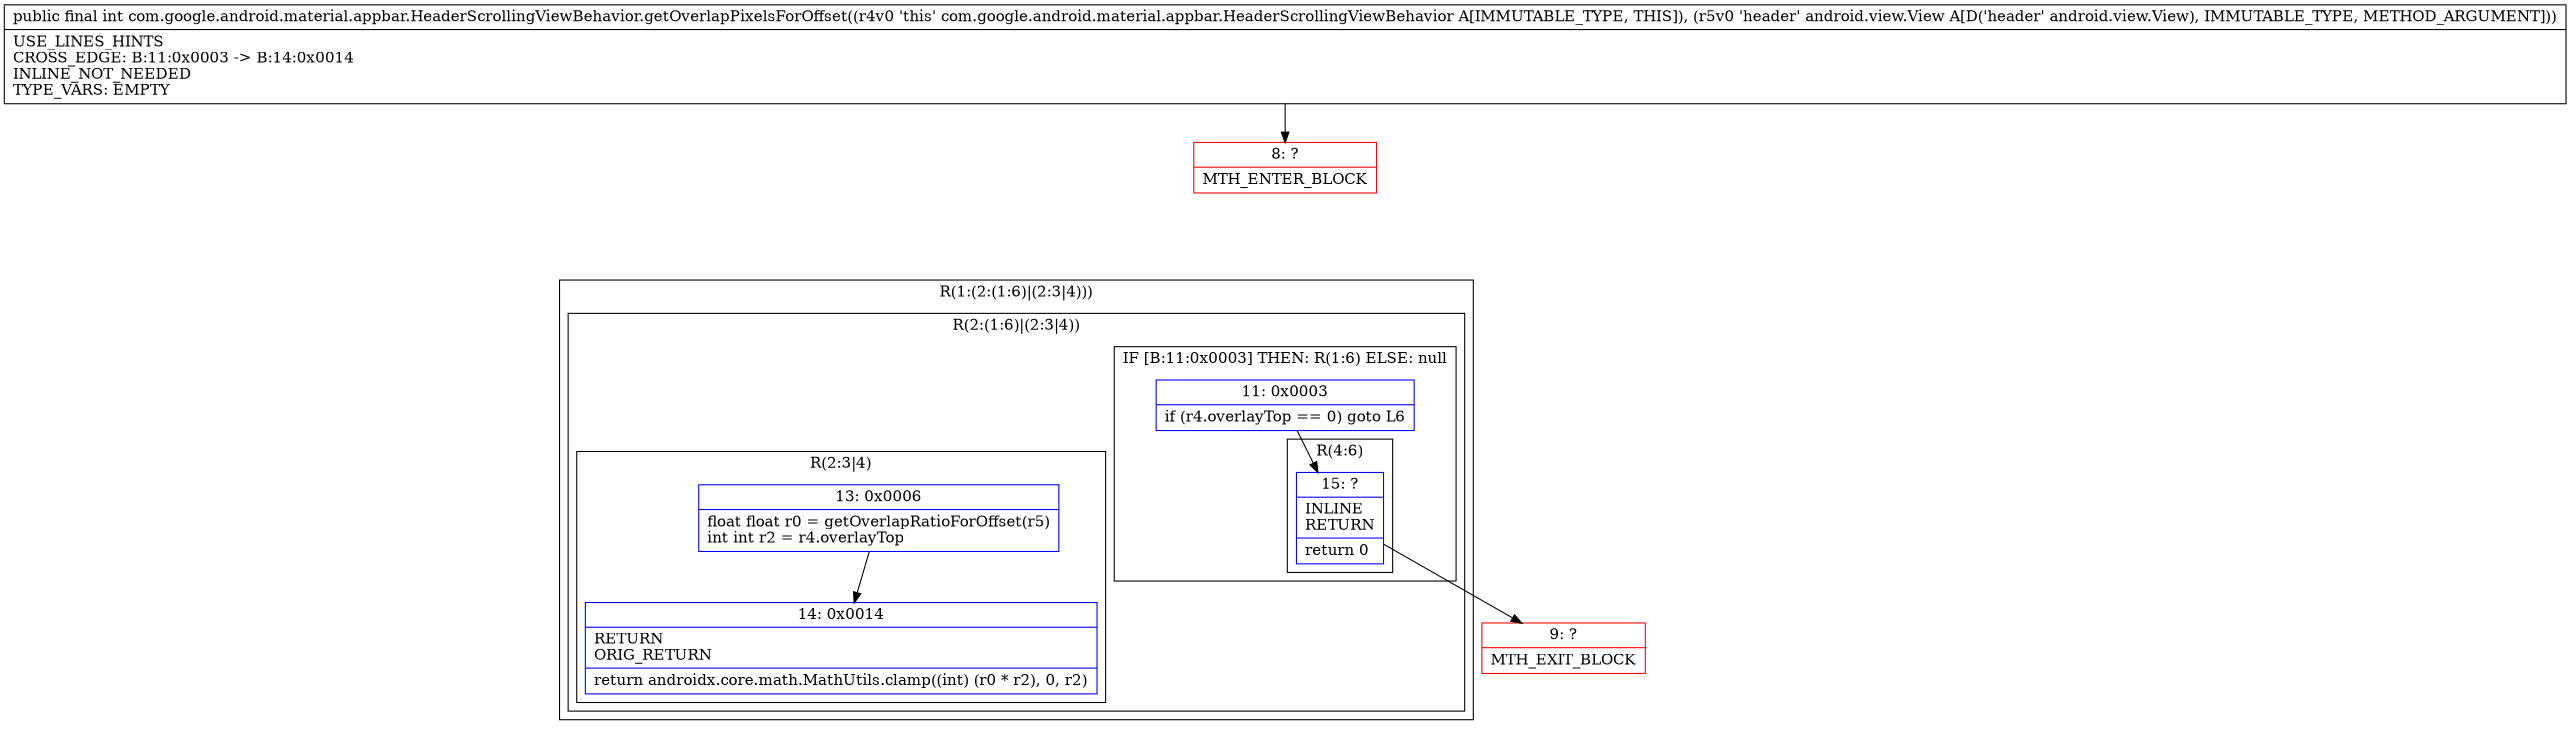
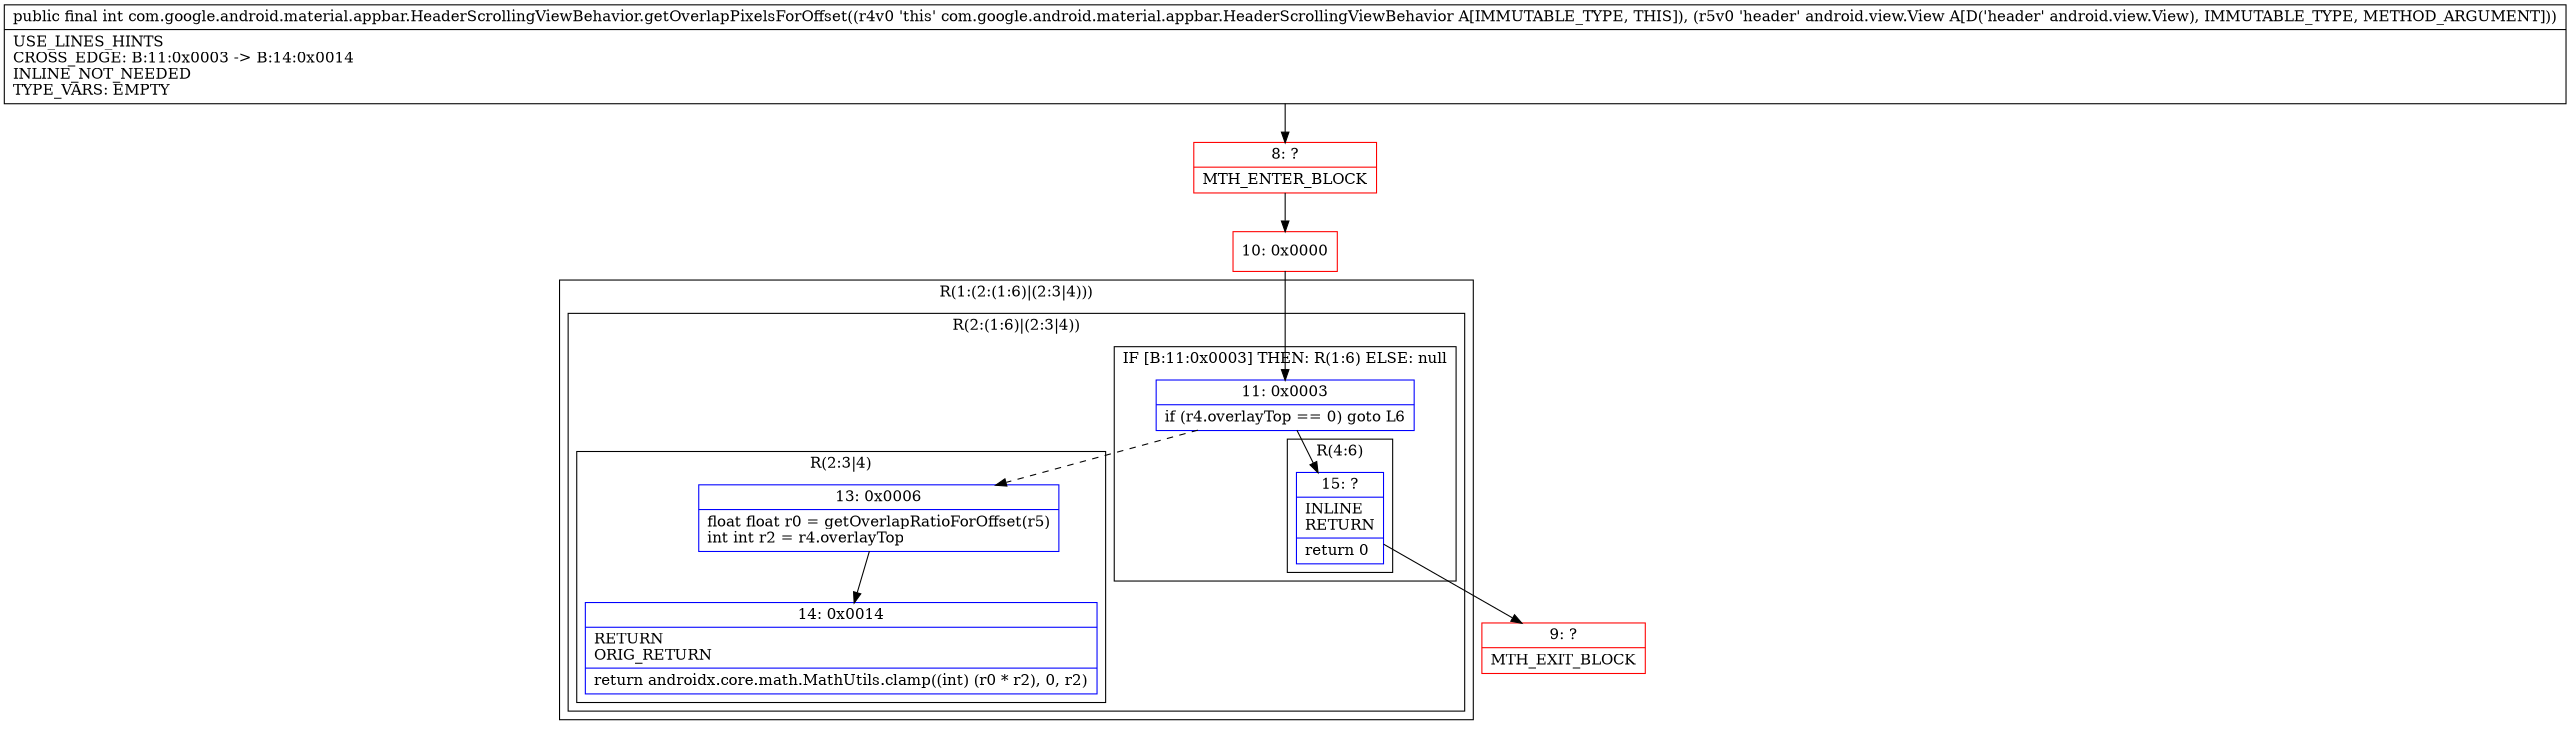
none -> (1285, 252)
none -> (1093, 459)
